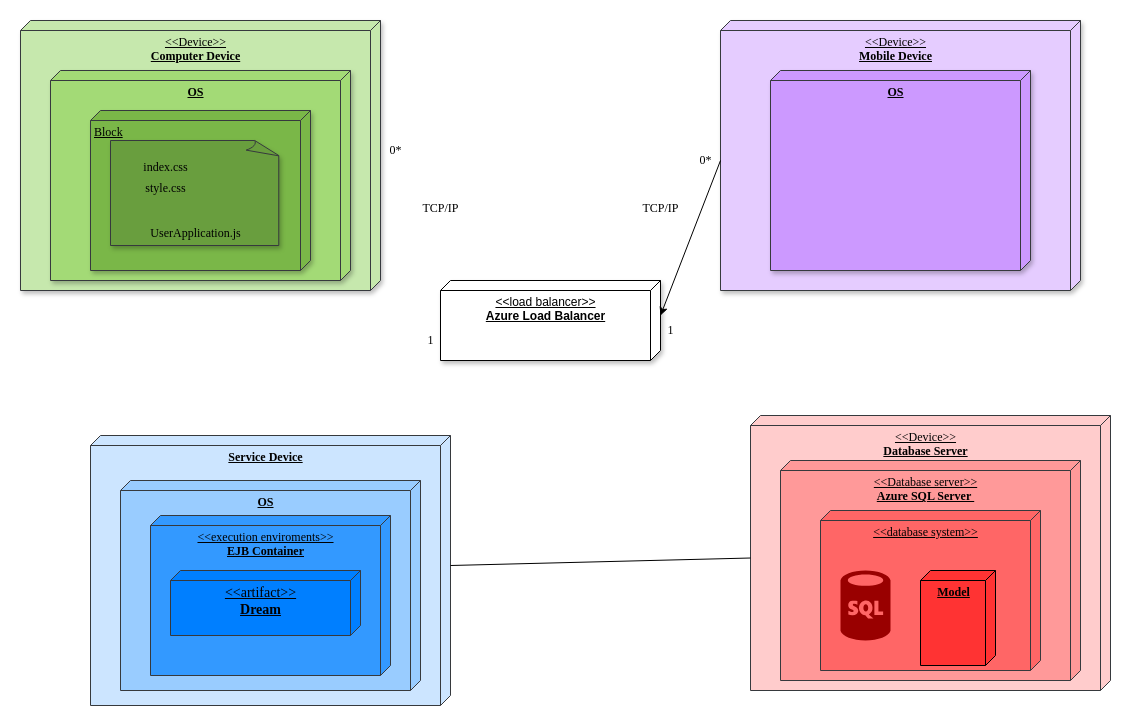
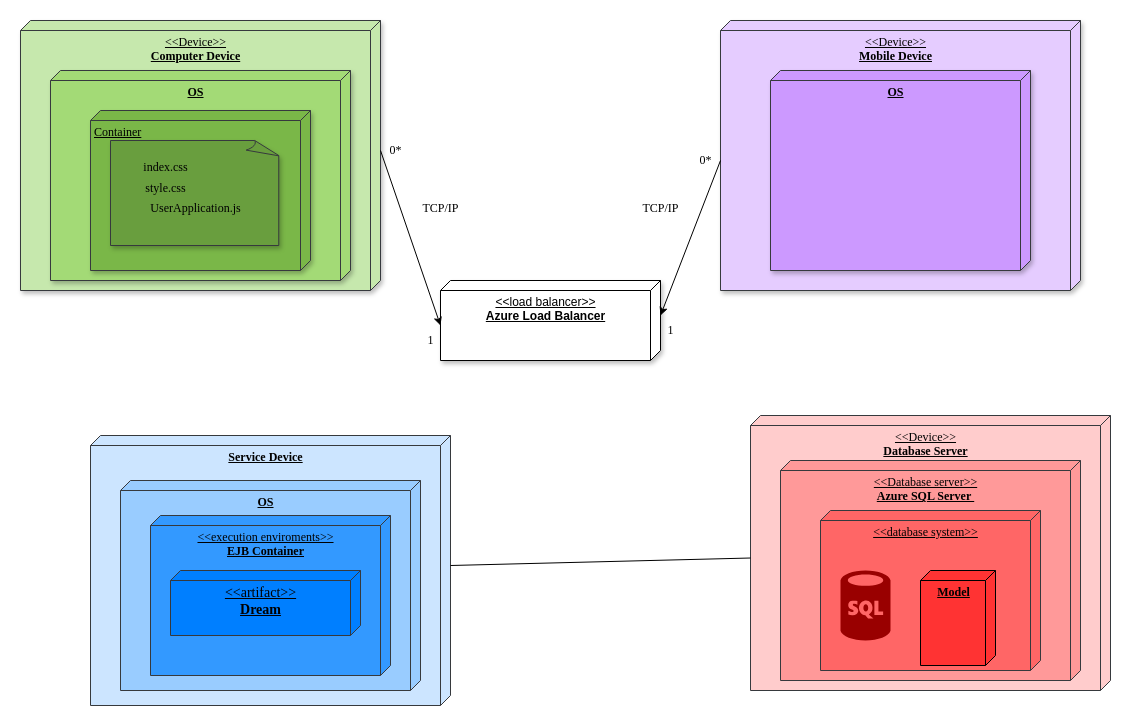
(110, 133) -> (123, 133)
(196, 233) -> (196, 208)
none -> (409, 235)
